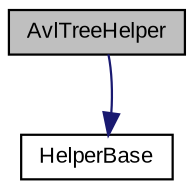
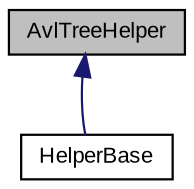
(112, 84) -> (82, 106)
